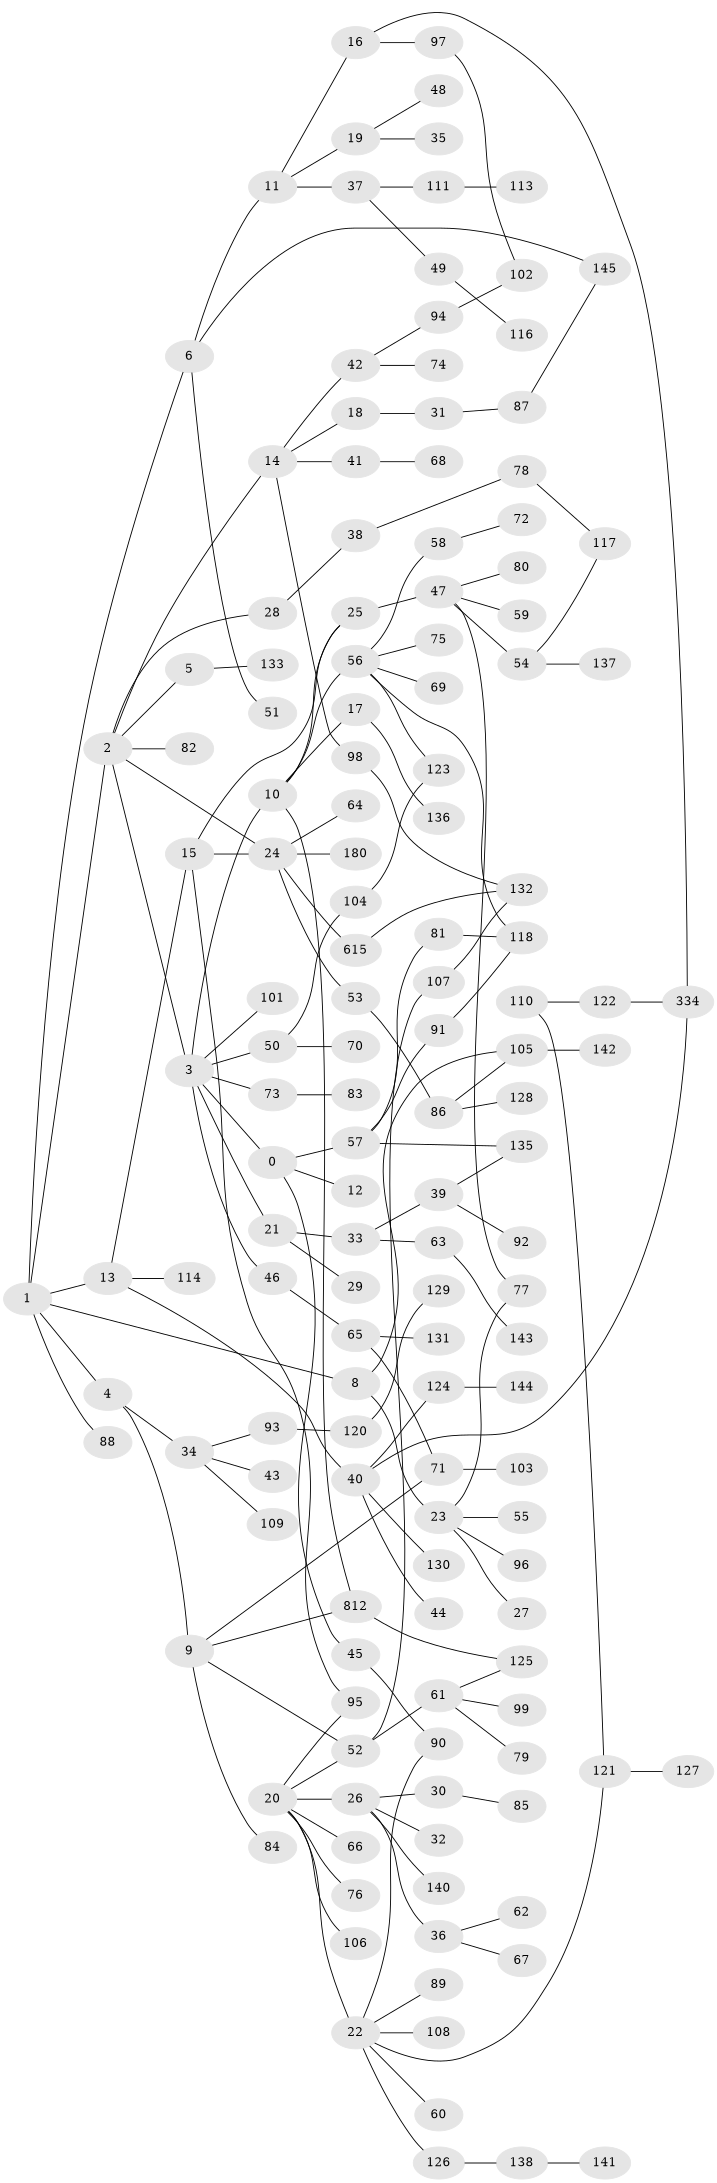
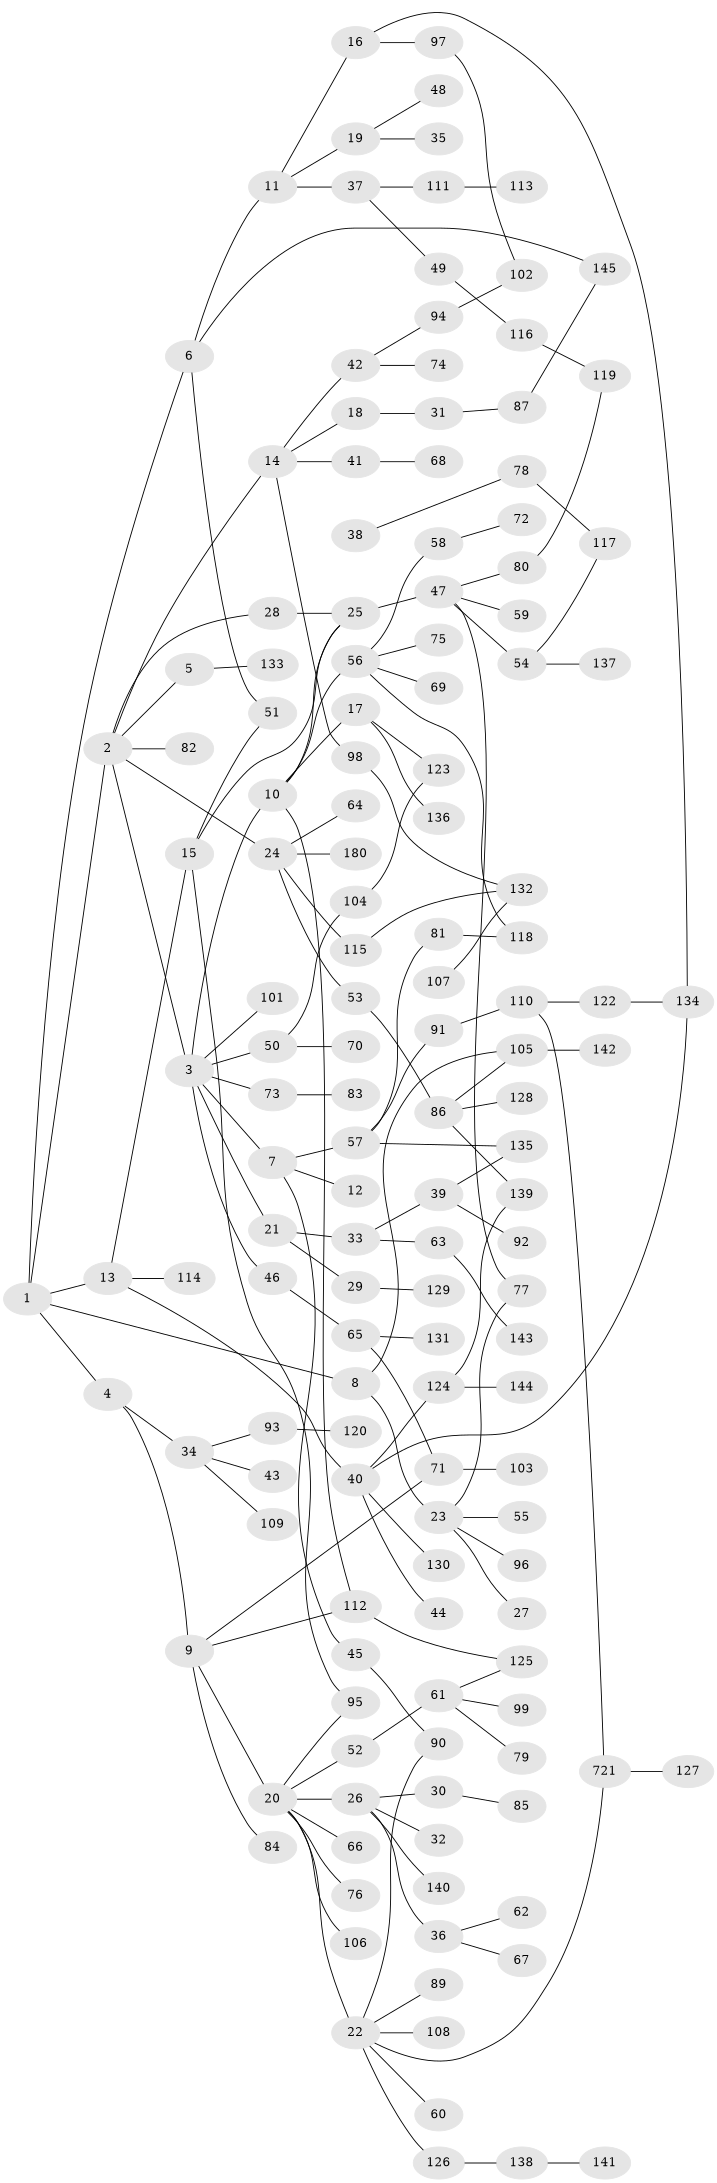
none -> (605, 376)
(314, 574) -> (314, 613)
(398, 715) -> (397, 740)
(231, 854) -> (224, 780)
(356, 950) -> (356, 950)
(484, 984) -> (483, 1015)
(688, 1002) -> (688, 1002)
(273, 1163) -> (273, 1163)
none -> (522, 1195)
(392, 1386) -> (392, 1289)
(399, 1405) -> none
(108, 1443) -> none
(356, 1607) -> (356, 1607)
(273, 1701) -> (231, 1725)
(605, 1772) -> (605, 1772)
